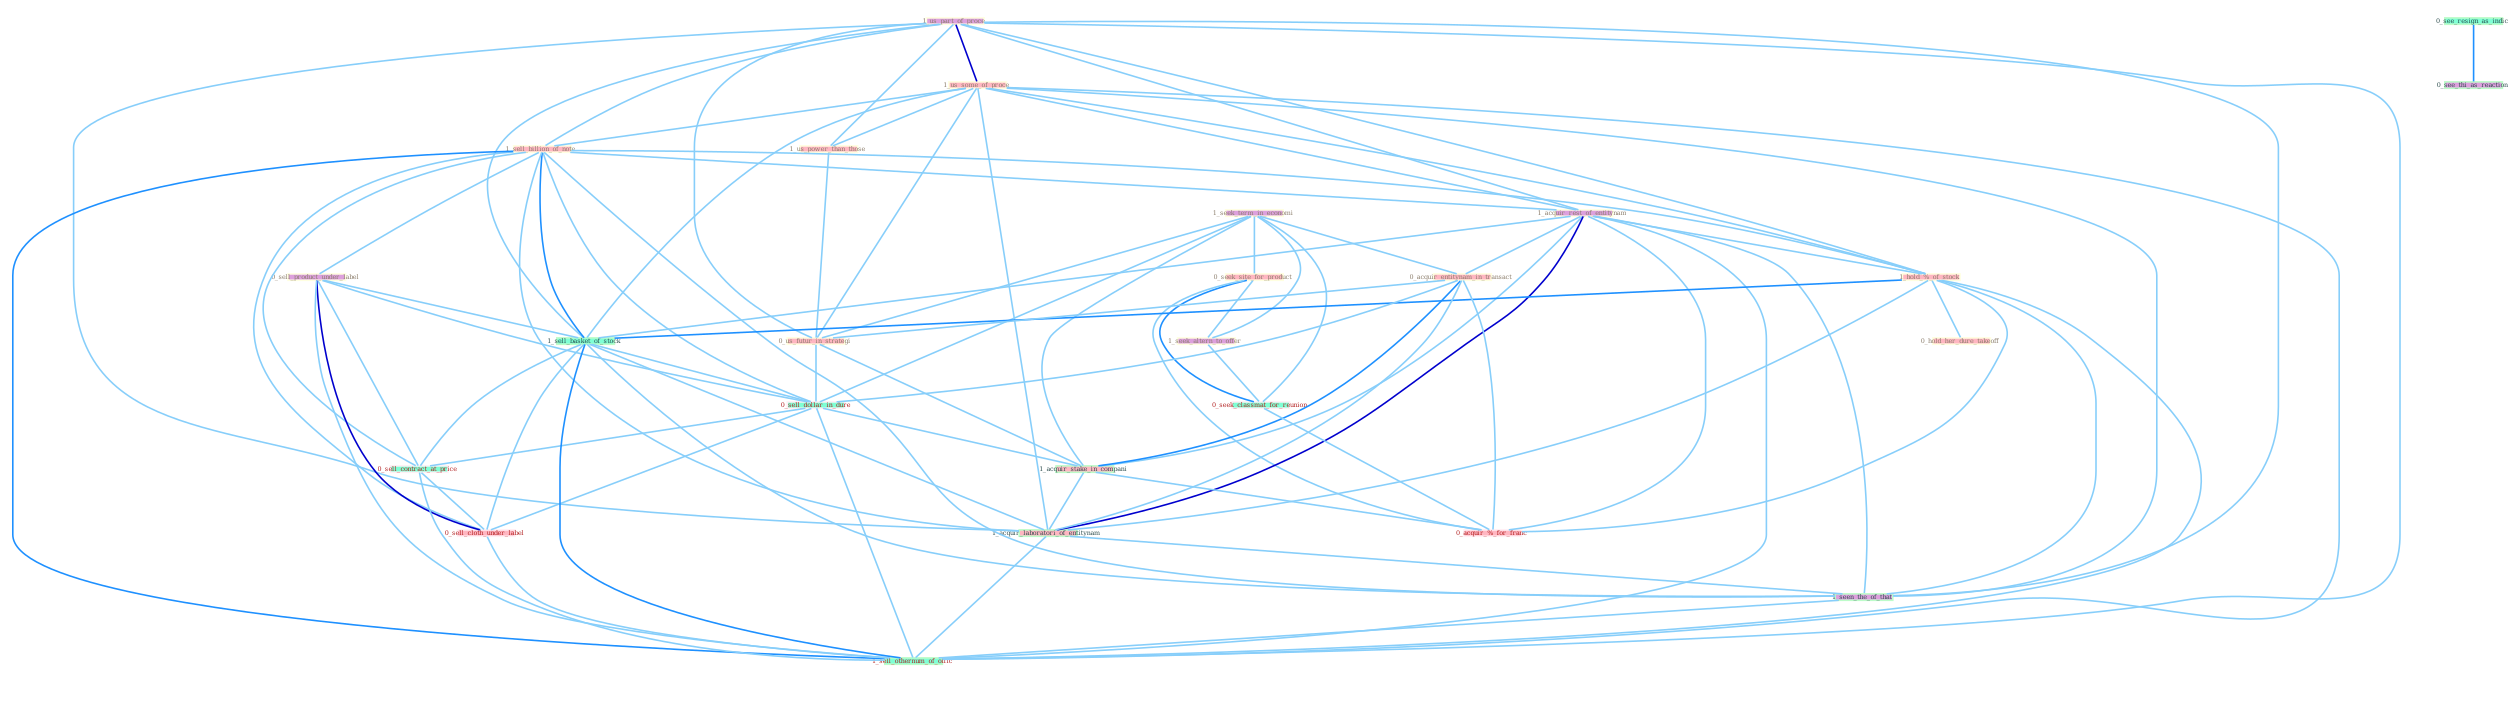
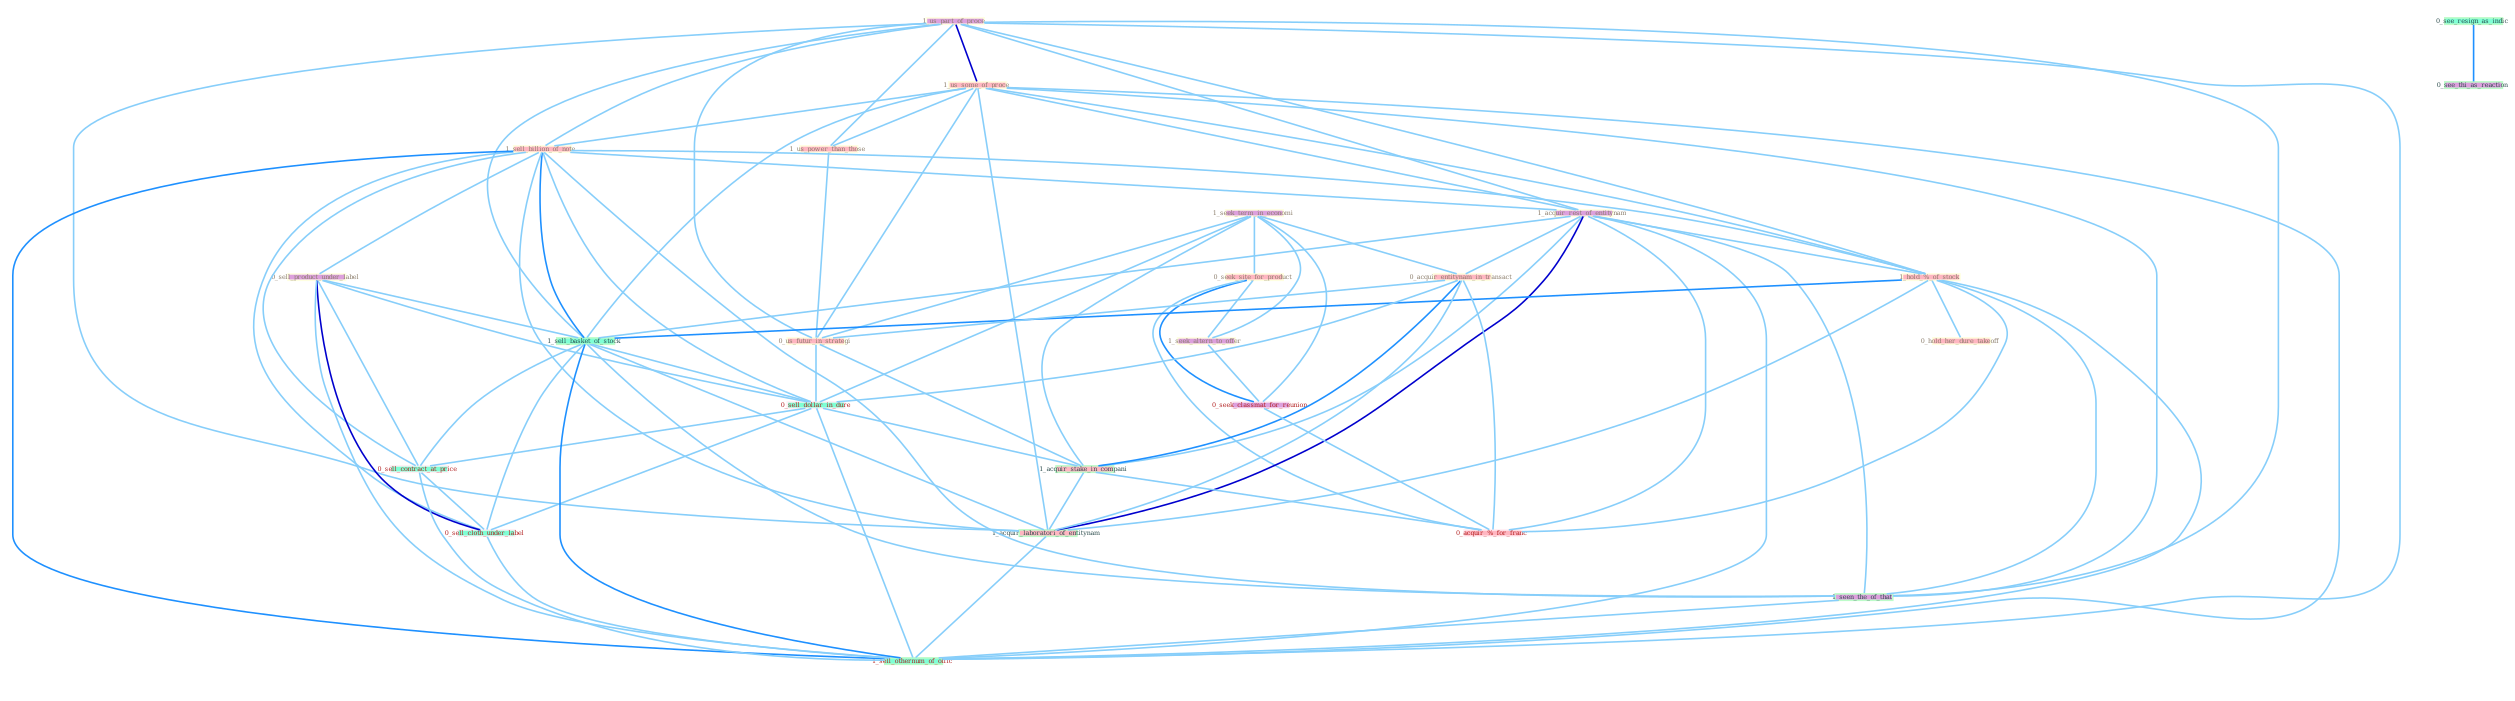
(1261, 405) -> (1261, 405)
(486, 533) -> (486, 533)
(1456, 565) -> none
